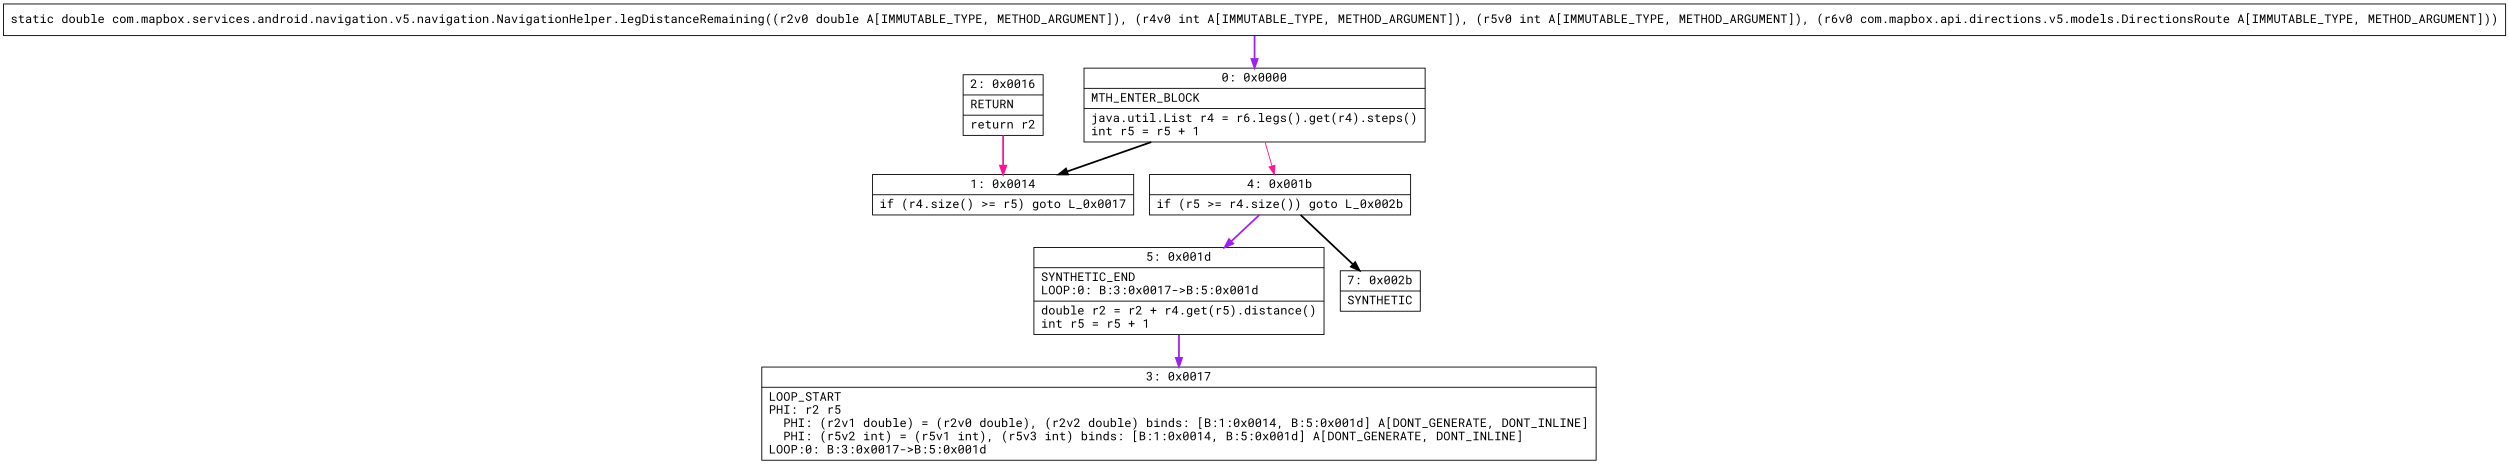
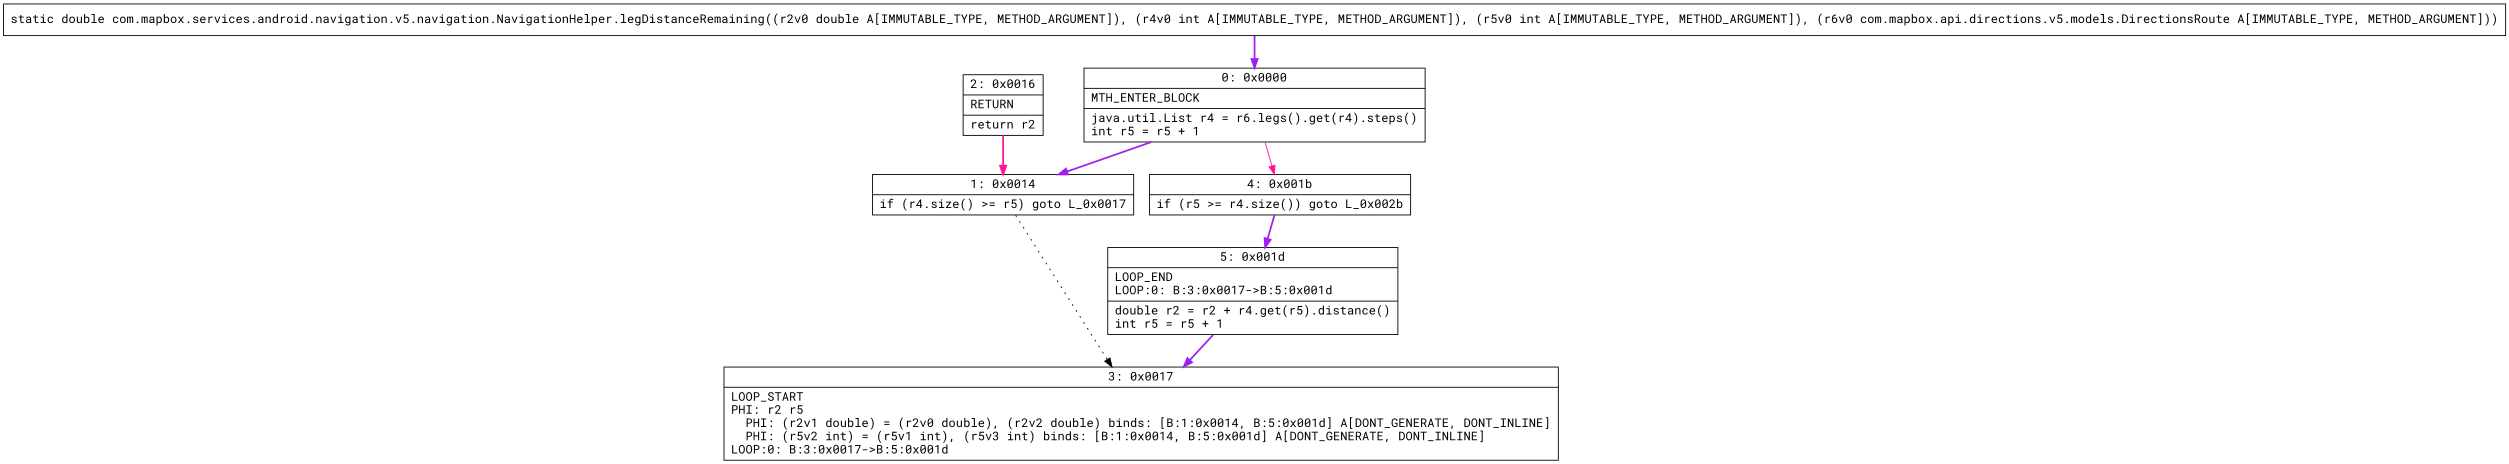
(1109, 157) -> (1109, 157)
(1088, 277) -> (1144, 277)
none -> (1061, 287)
(1380, 291) -> none
